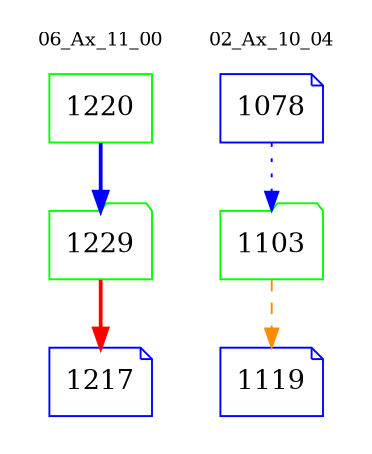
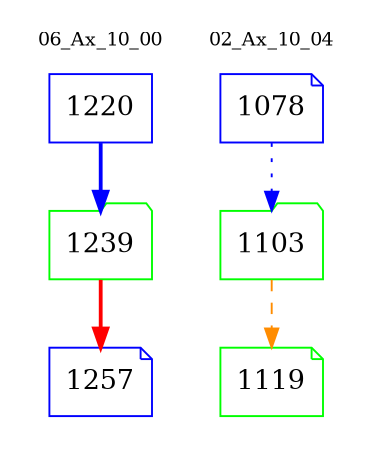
(101, 41) -> (101, 41)
(101, 108) -> (101, 108)
(101, 245) -> (101, 245)
(101, 382) -> (101, 382)
(272, 382) -> (272, 382)
